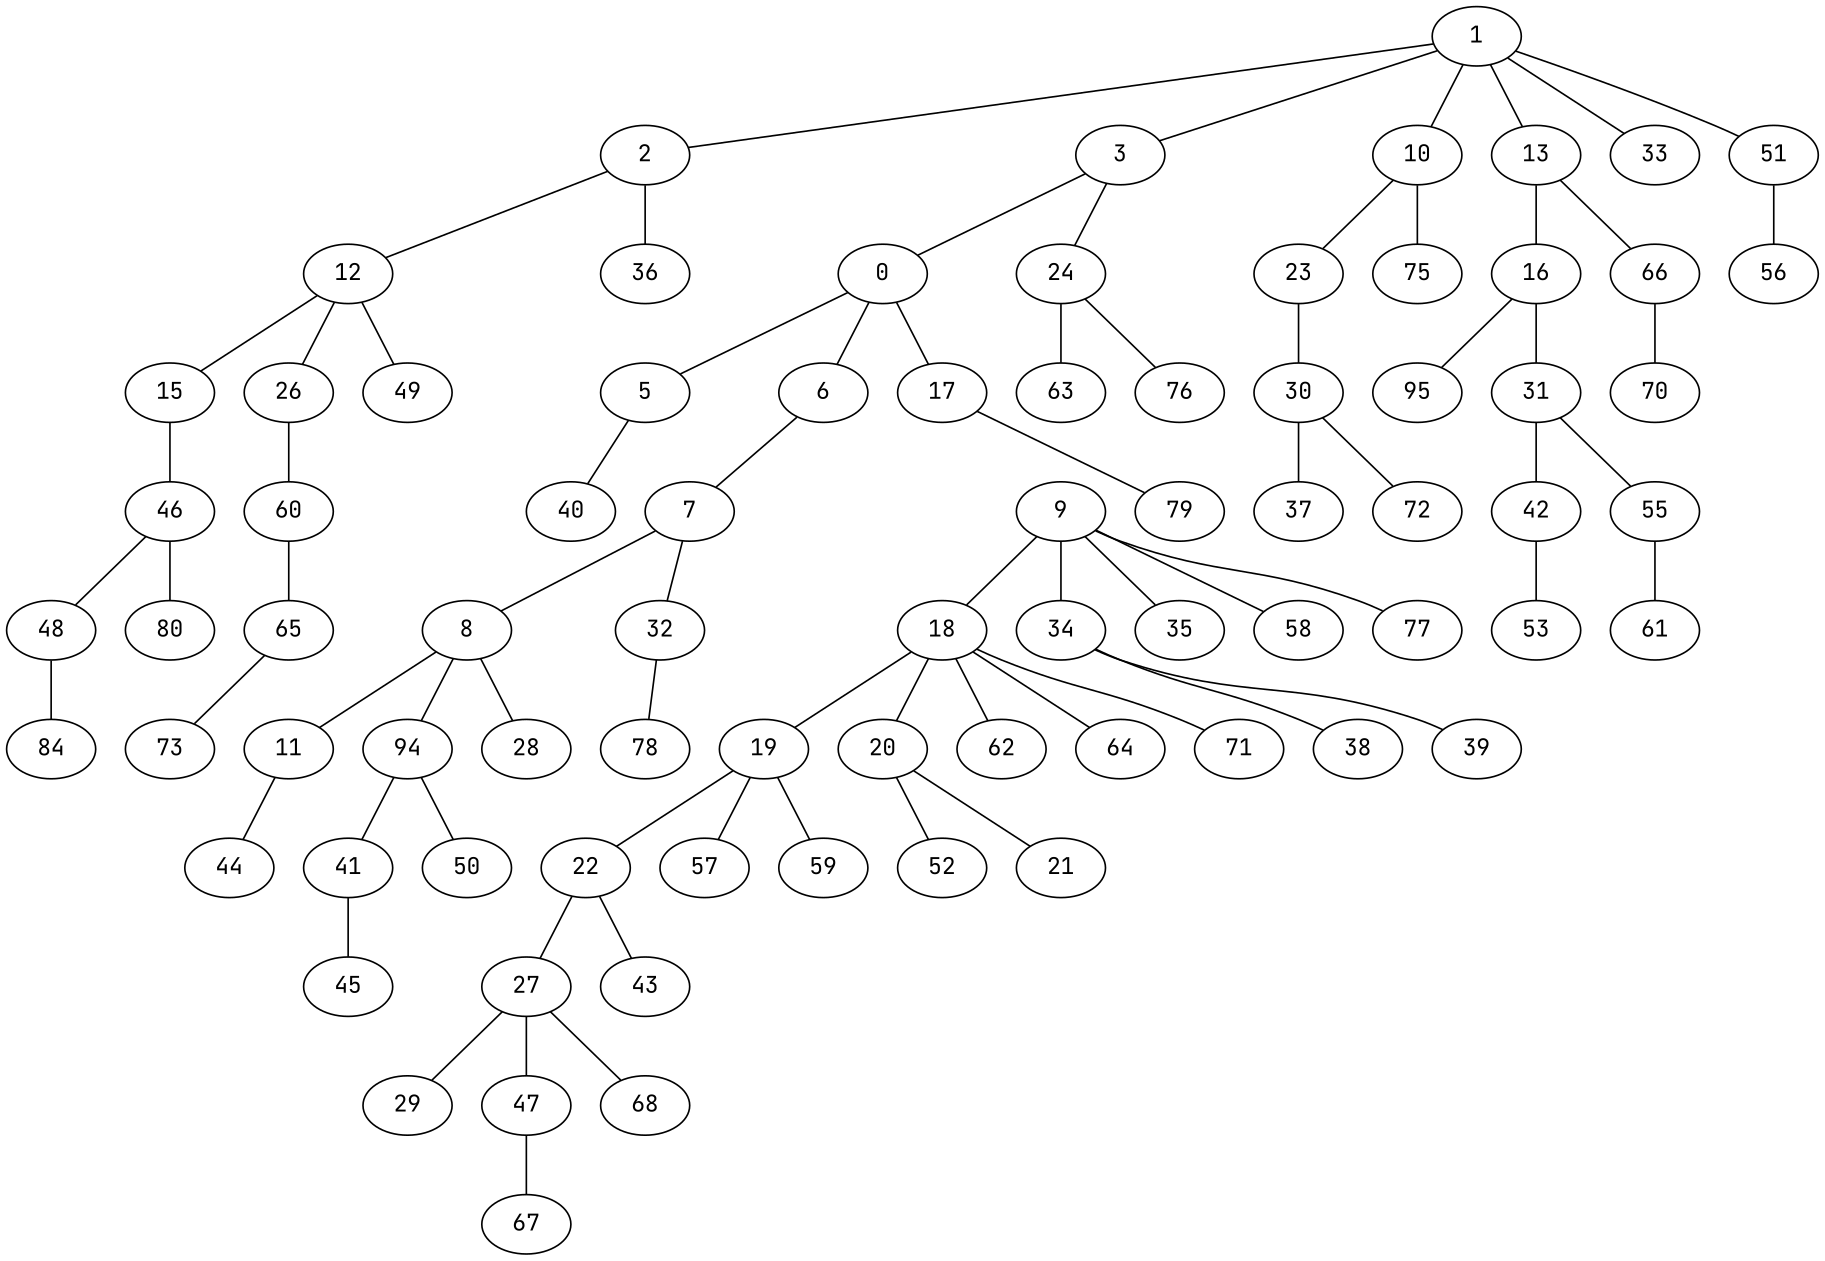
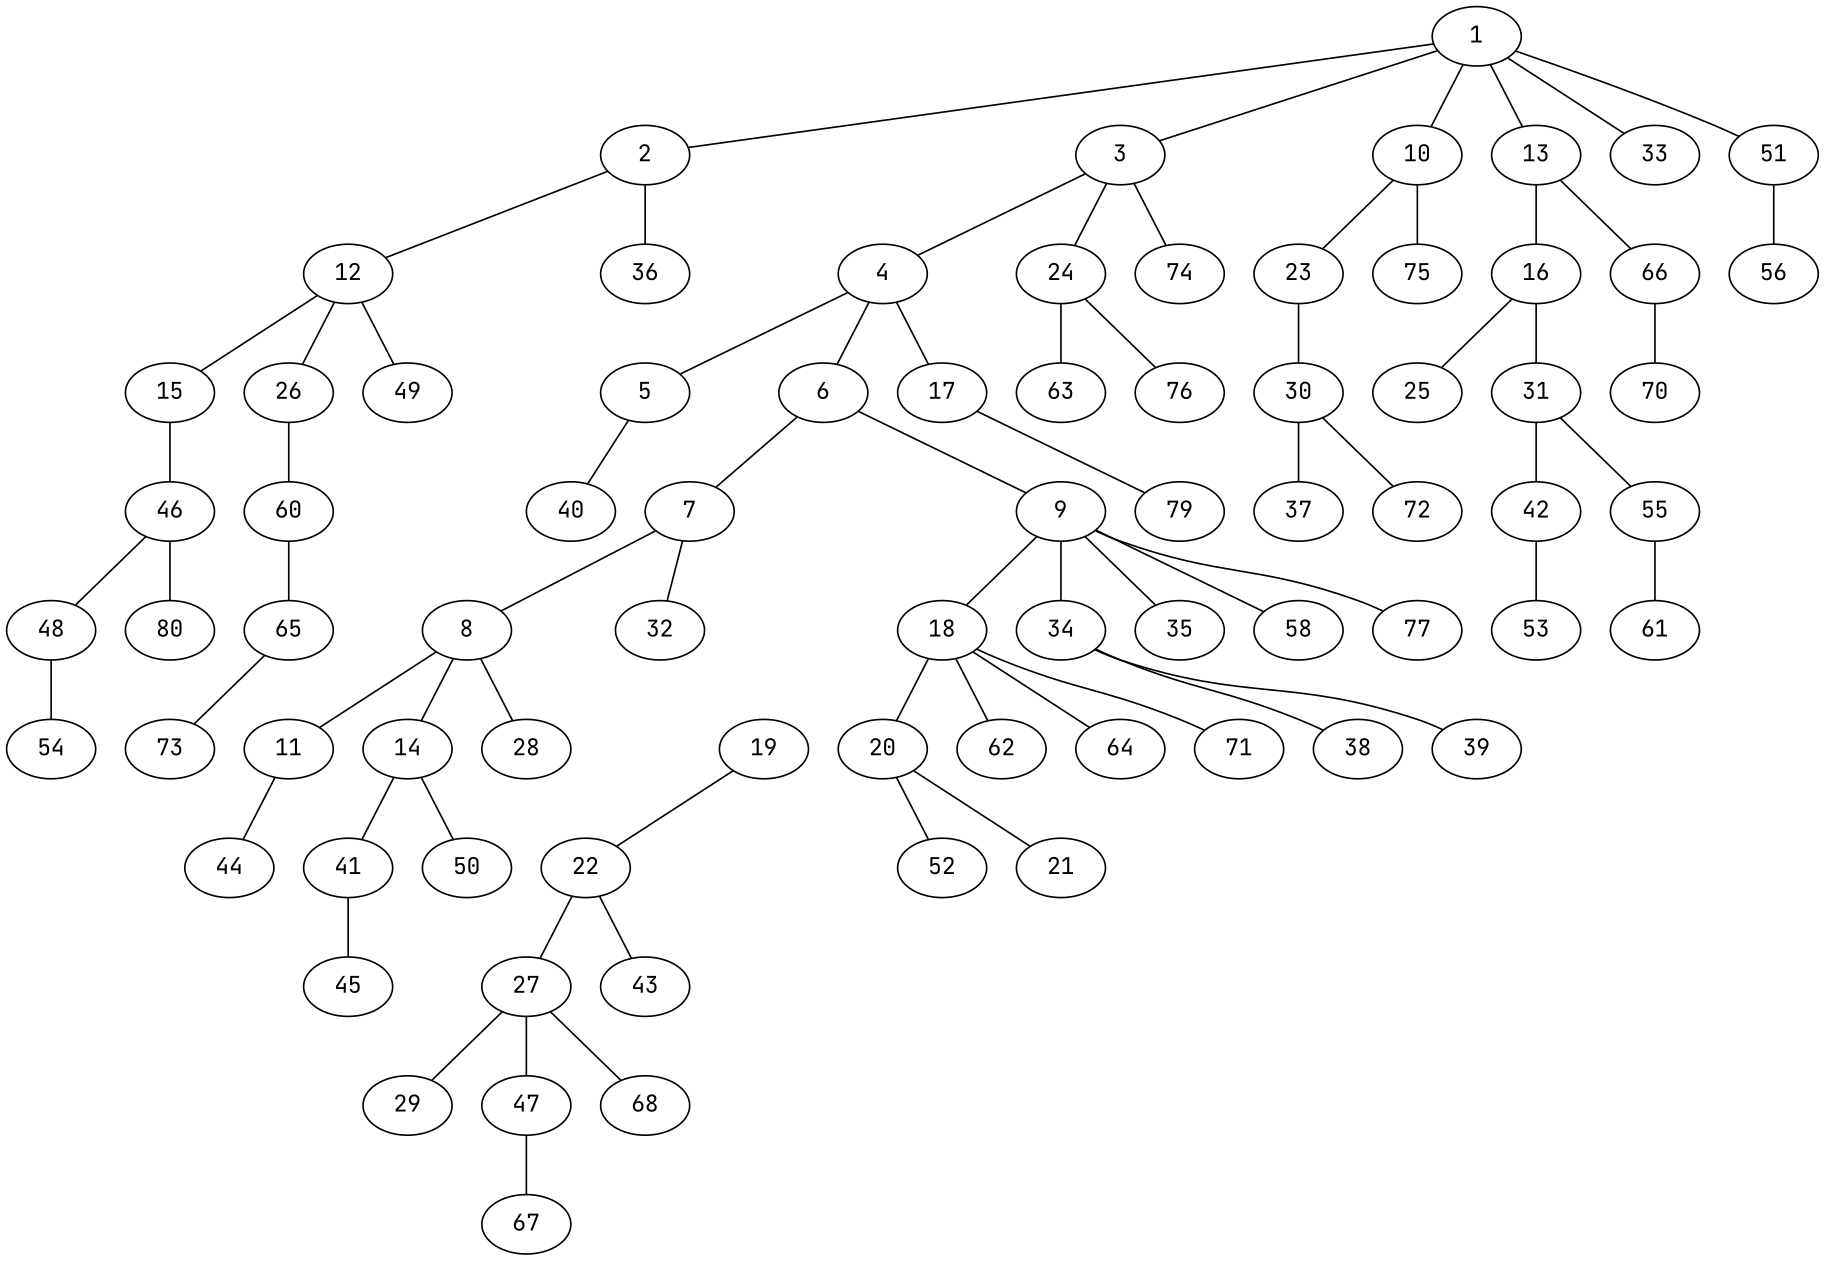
(883, 274) -> (883, 274)
none -> (1180, 274)
(1417, 393) -> (1417, 393)
none -> (942, 452)
(853, 690) -> none
(51, 749) -> (51, 749)
(408, 749) -> (408, 749)
(645, 749) -> none
(705, 868) -> none
(823, 868) -> none
